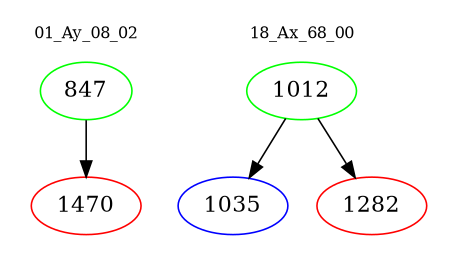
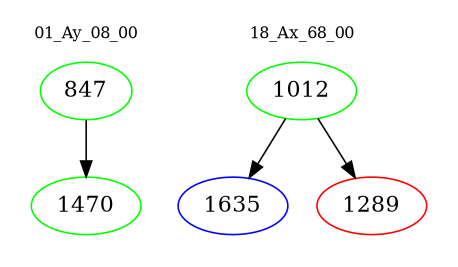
(86, 34) -> (86, 34)
(86, 206) -> (86, 206)
(233, 206) -> (233, 206)
(372, 206) -> (372, 206)
